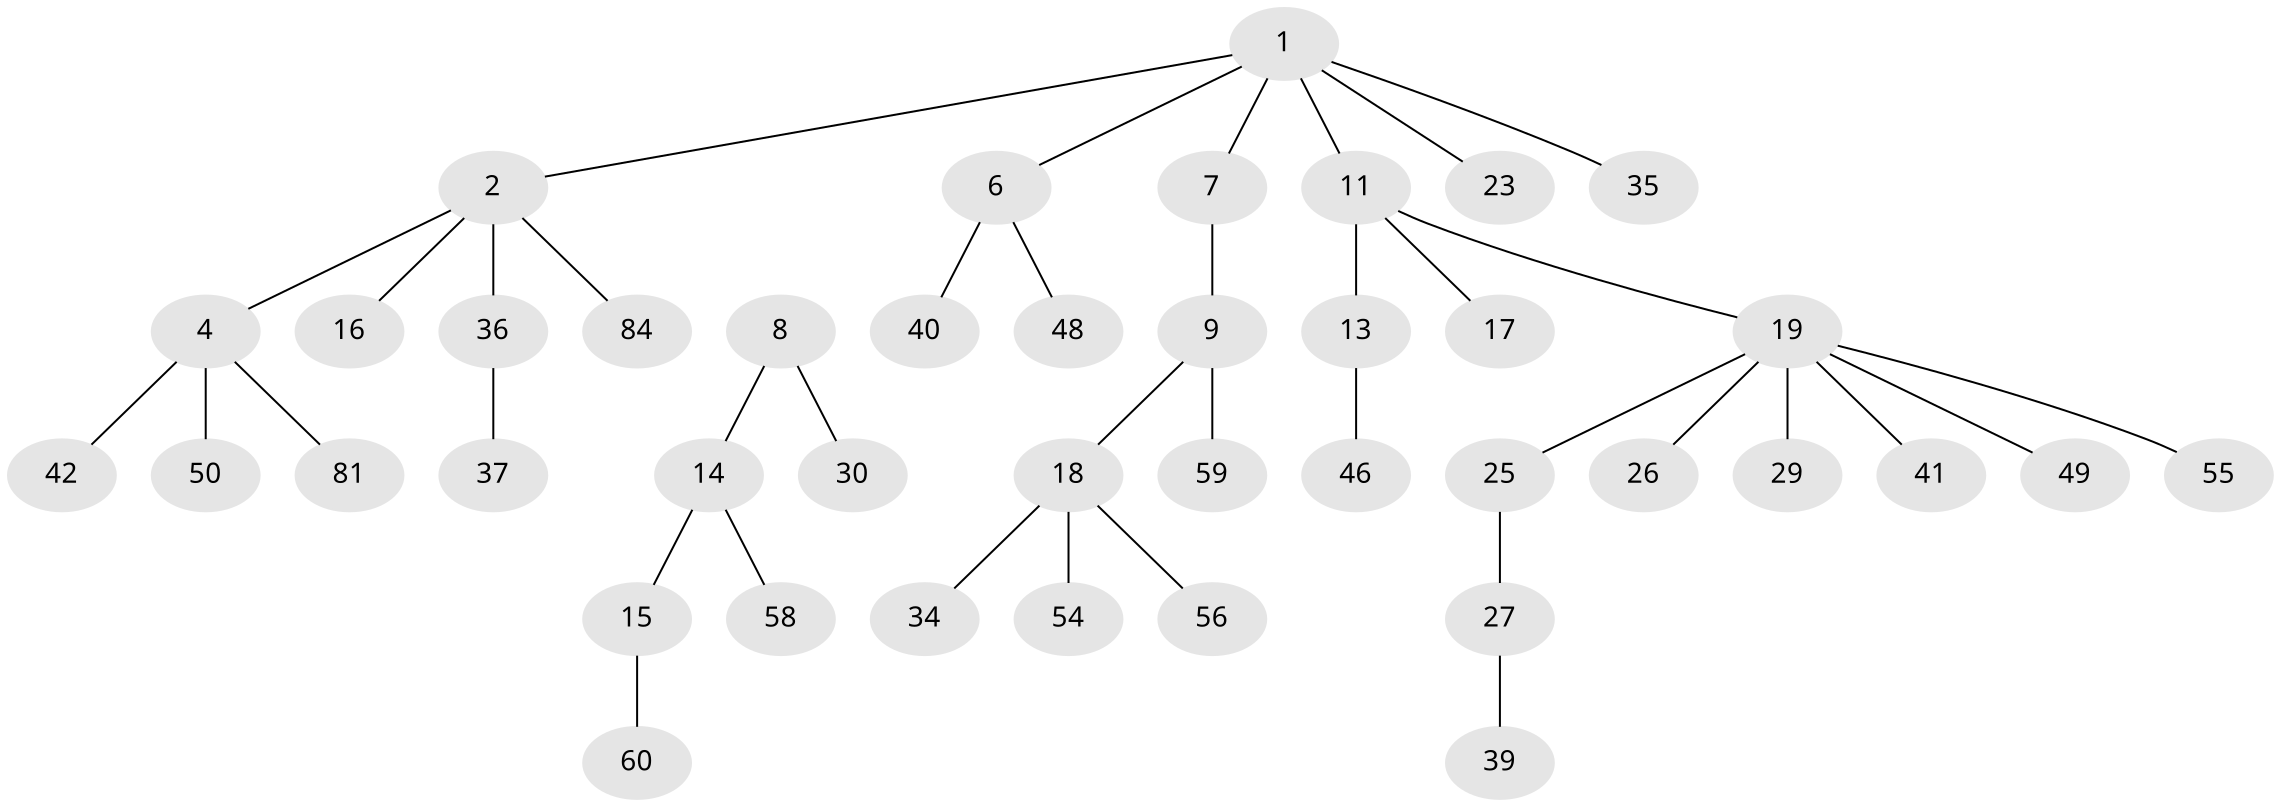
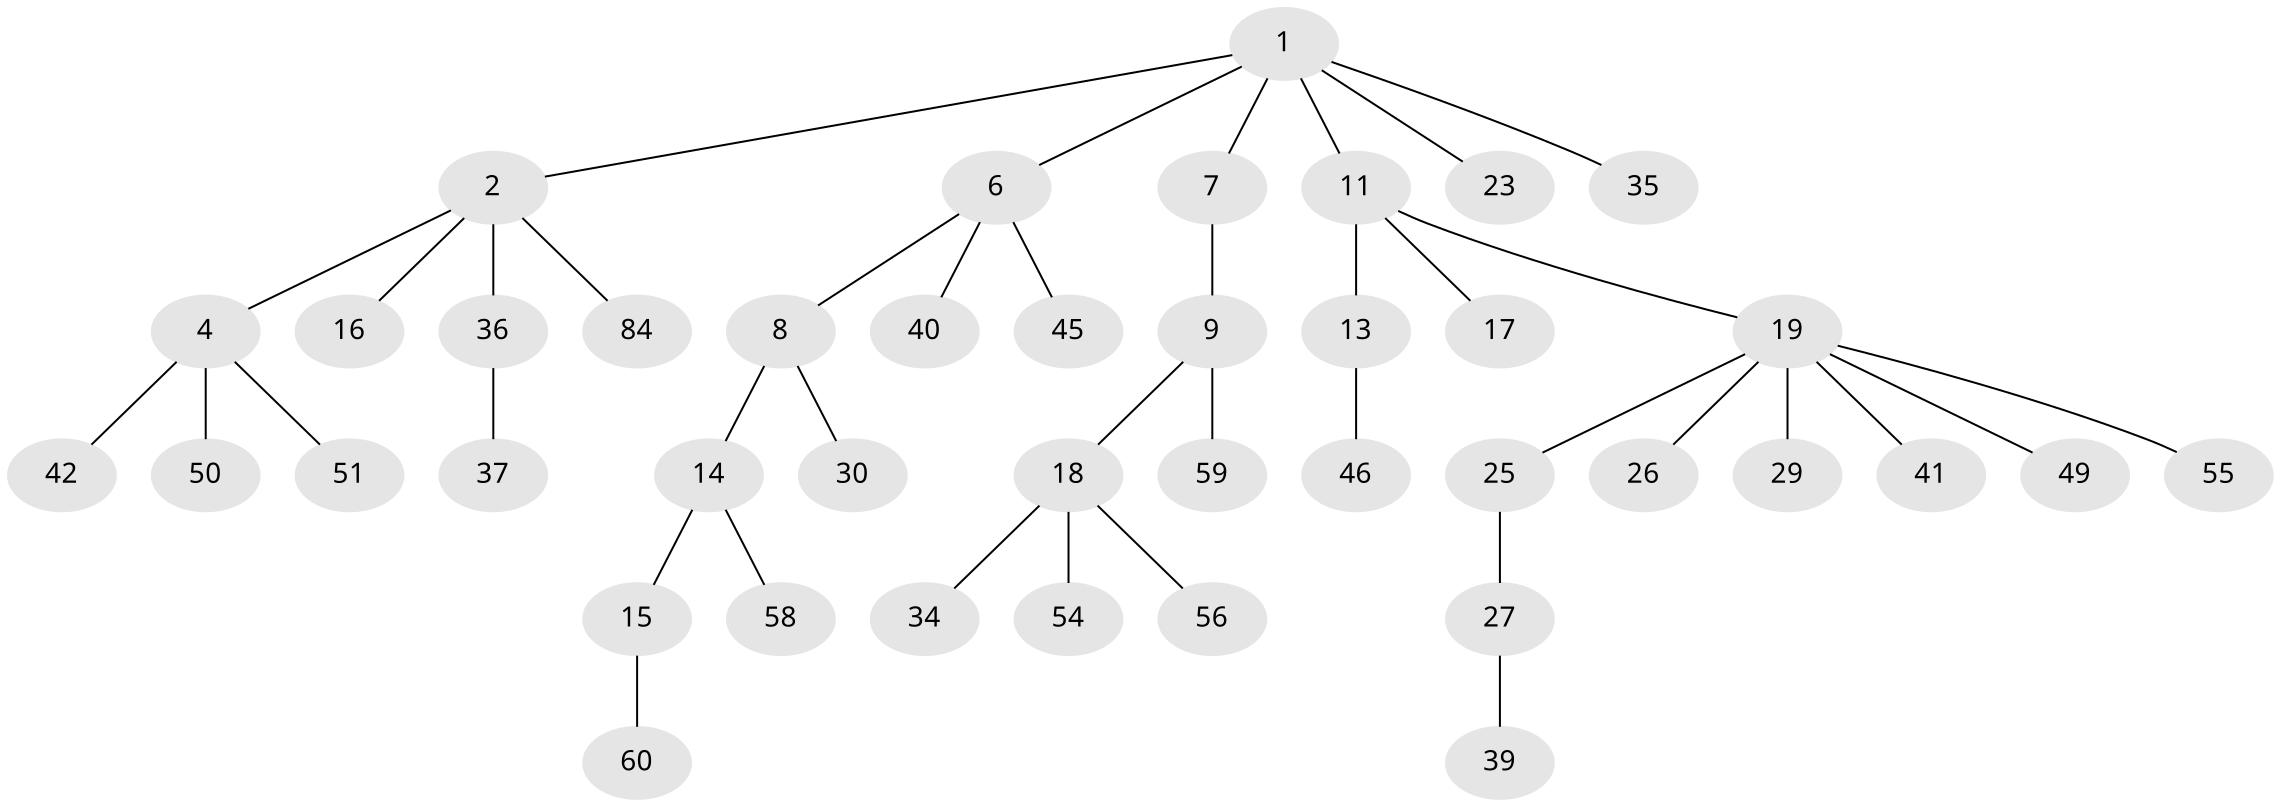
none -> (889, 260)
(1069, 332) -> (1069, 332)
(350, 475) -> (350, 475)
